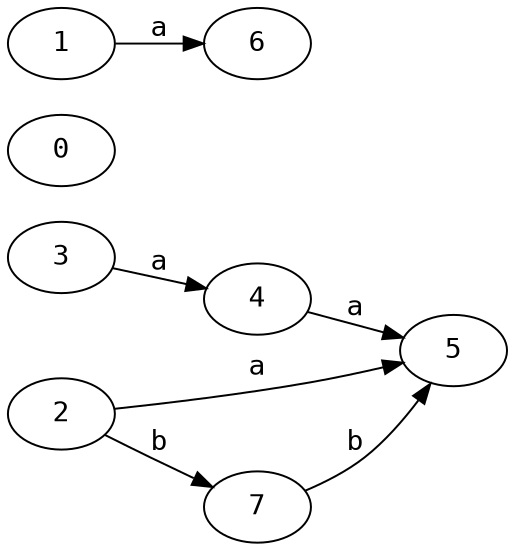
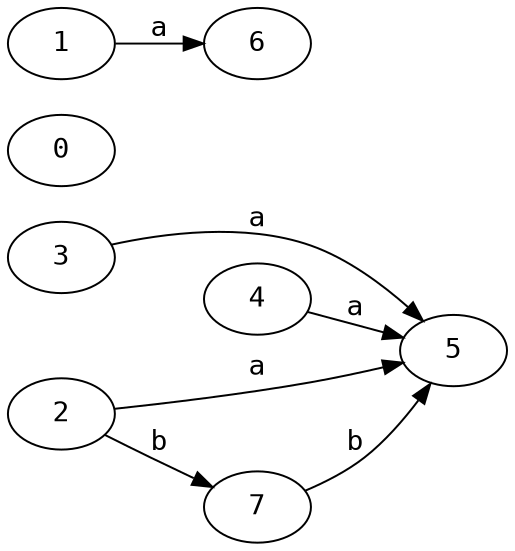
(150, 276) -> (269, 236)
